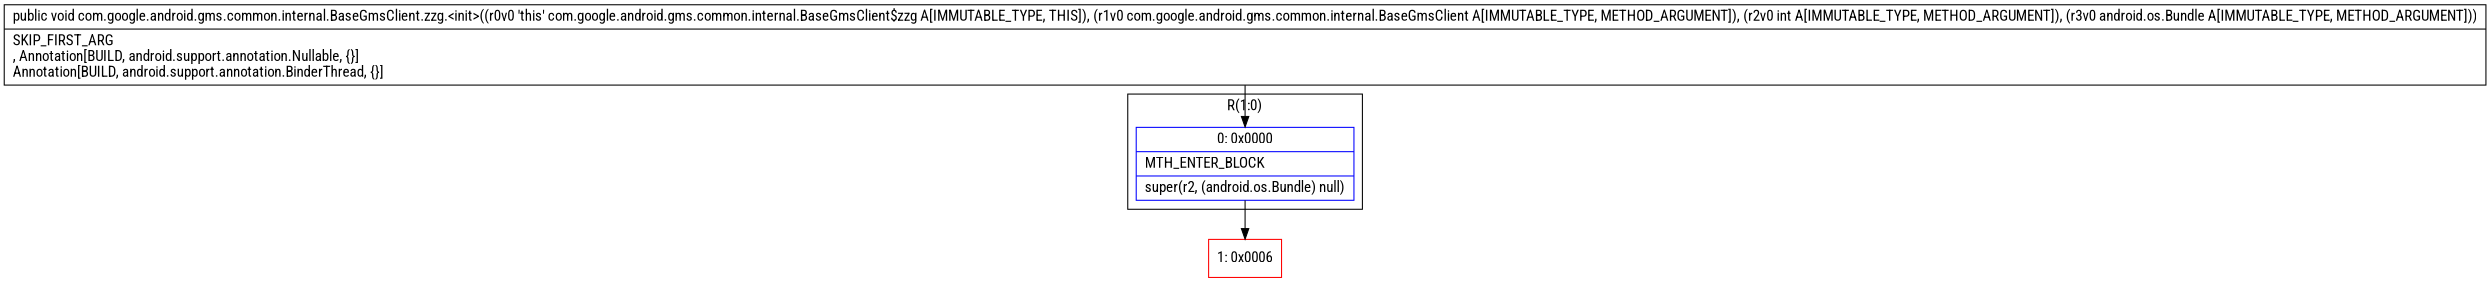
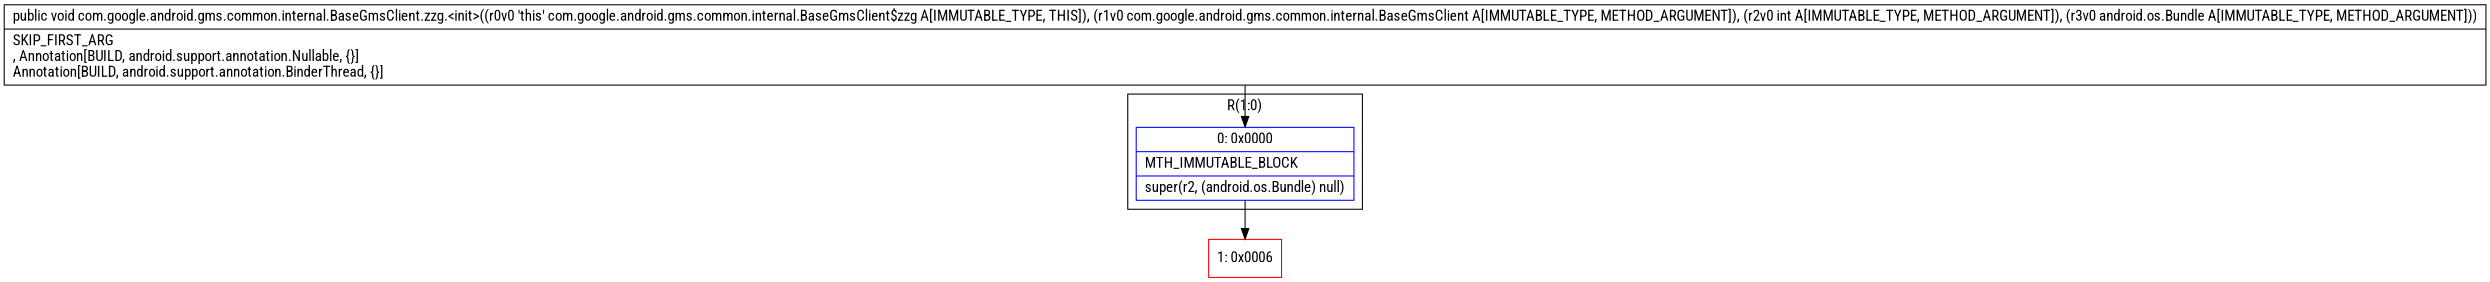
(1205, 163) -> (1221, 163)
